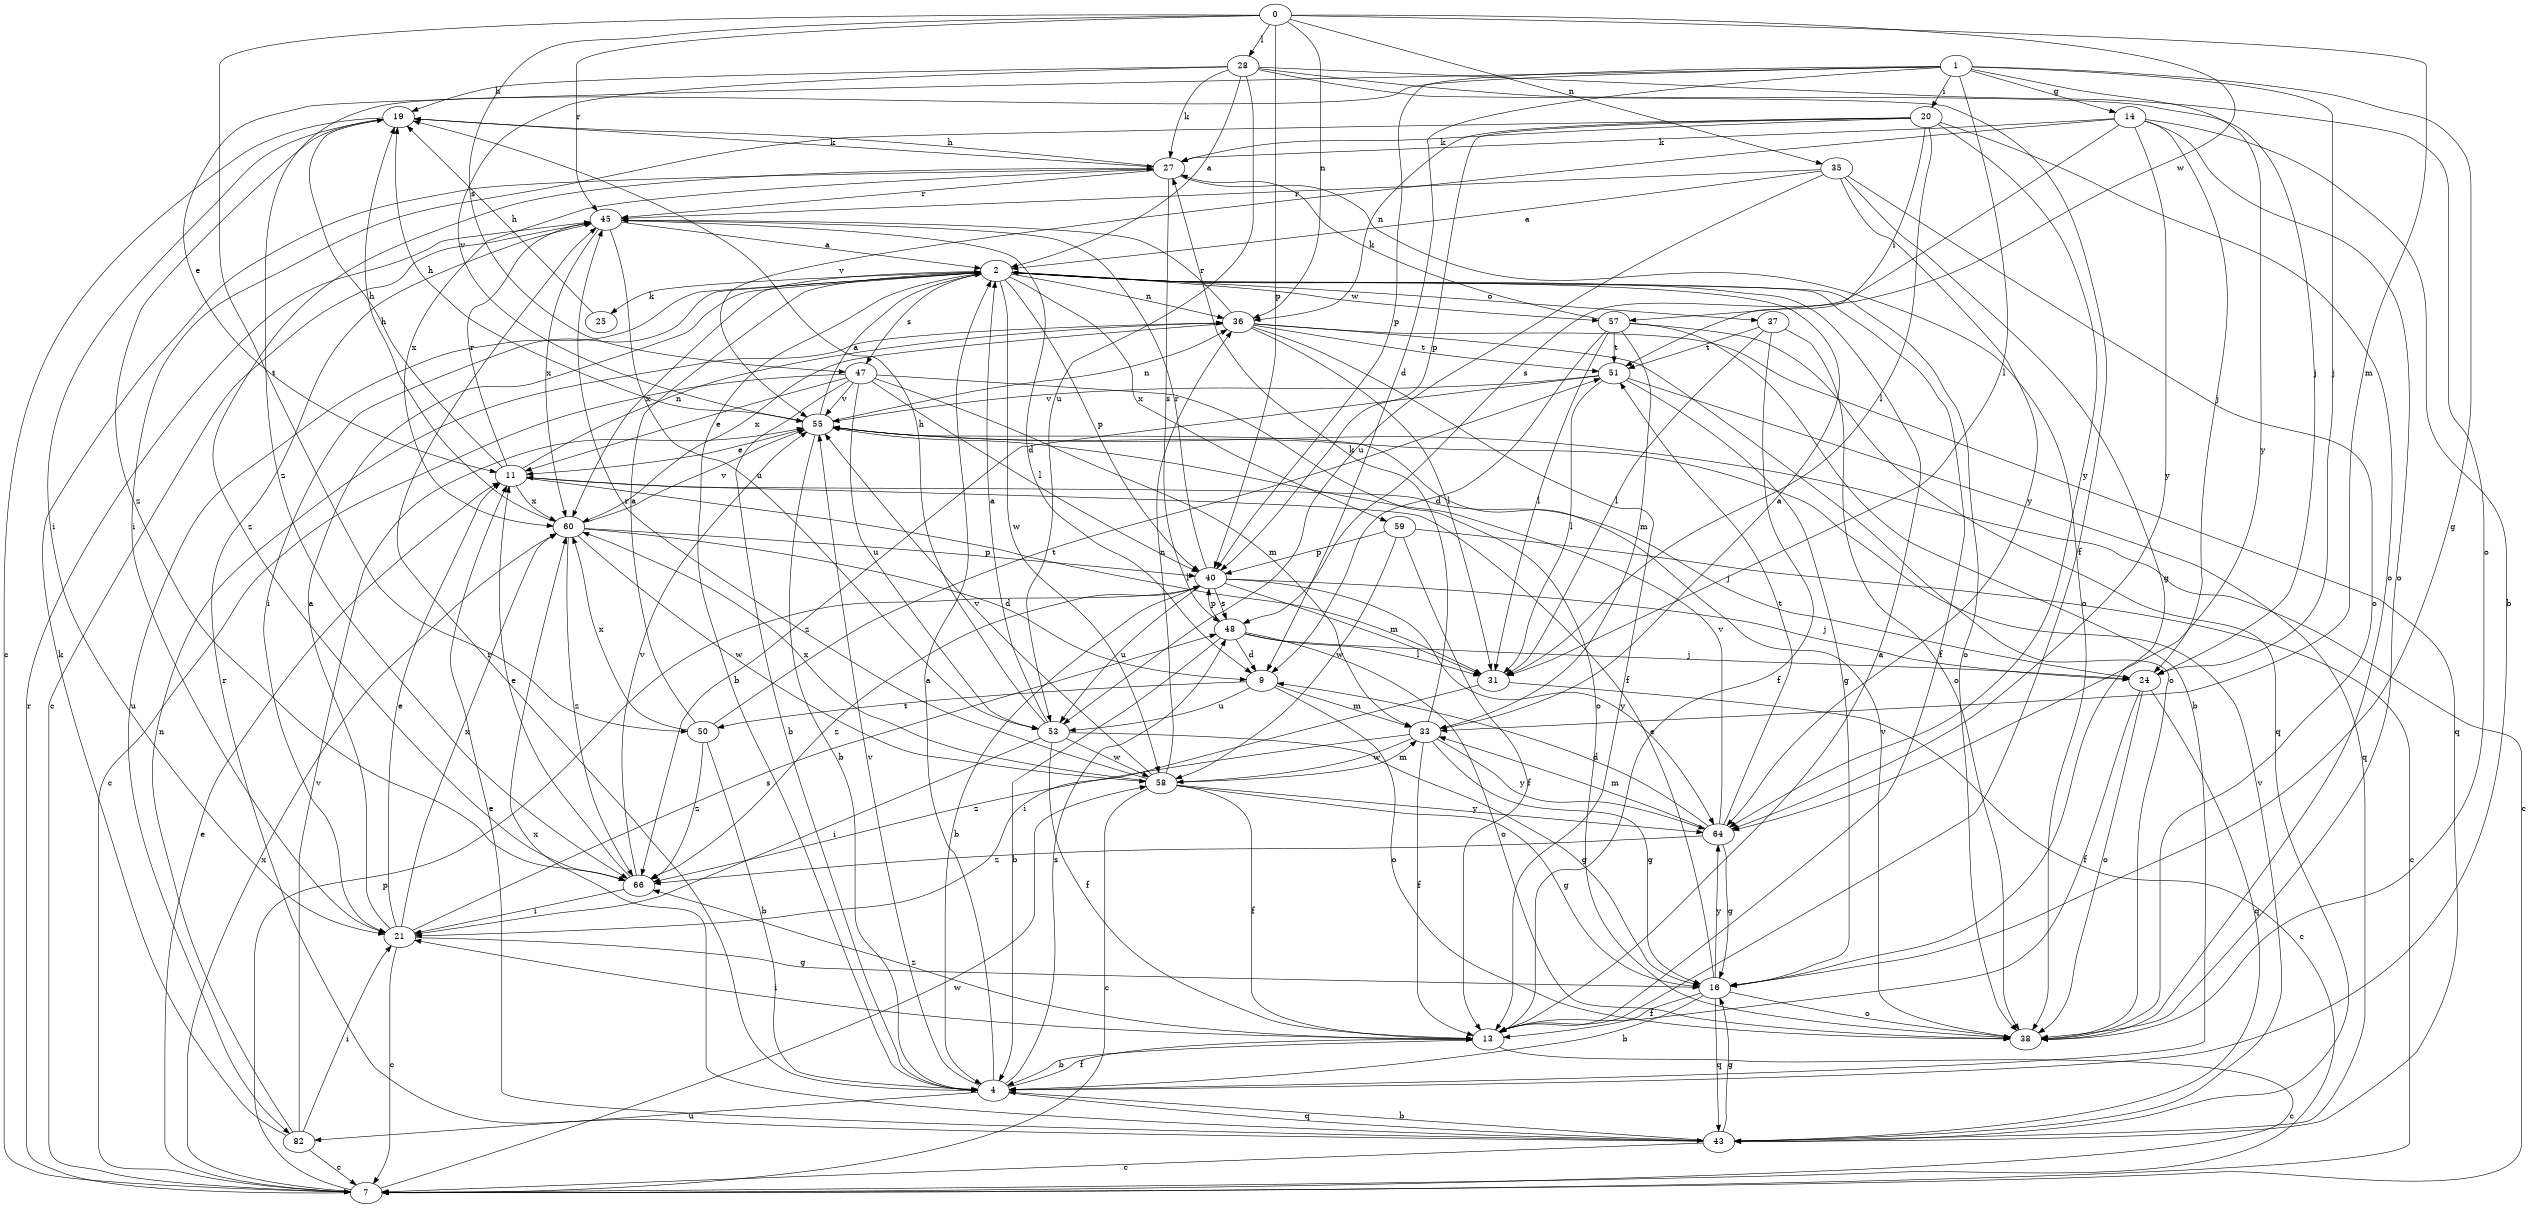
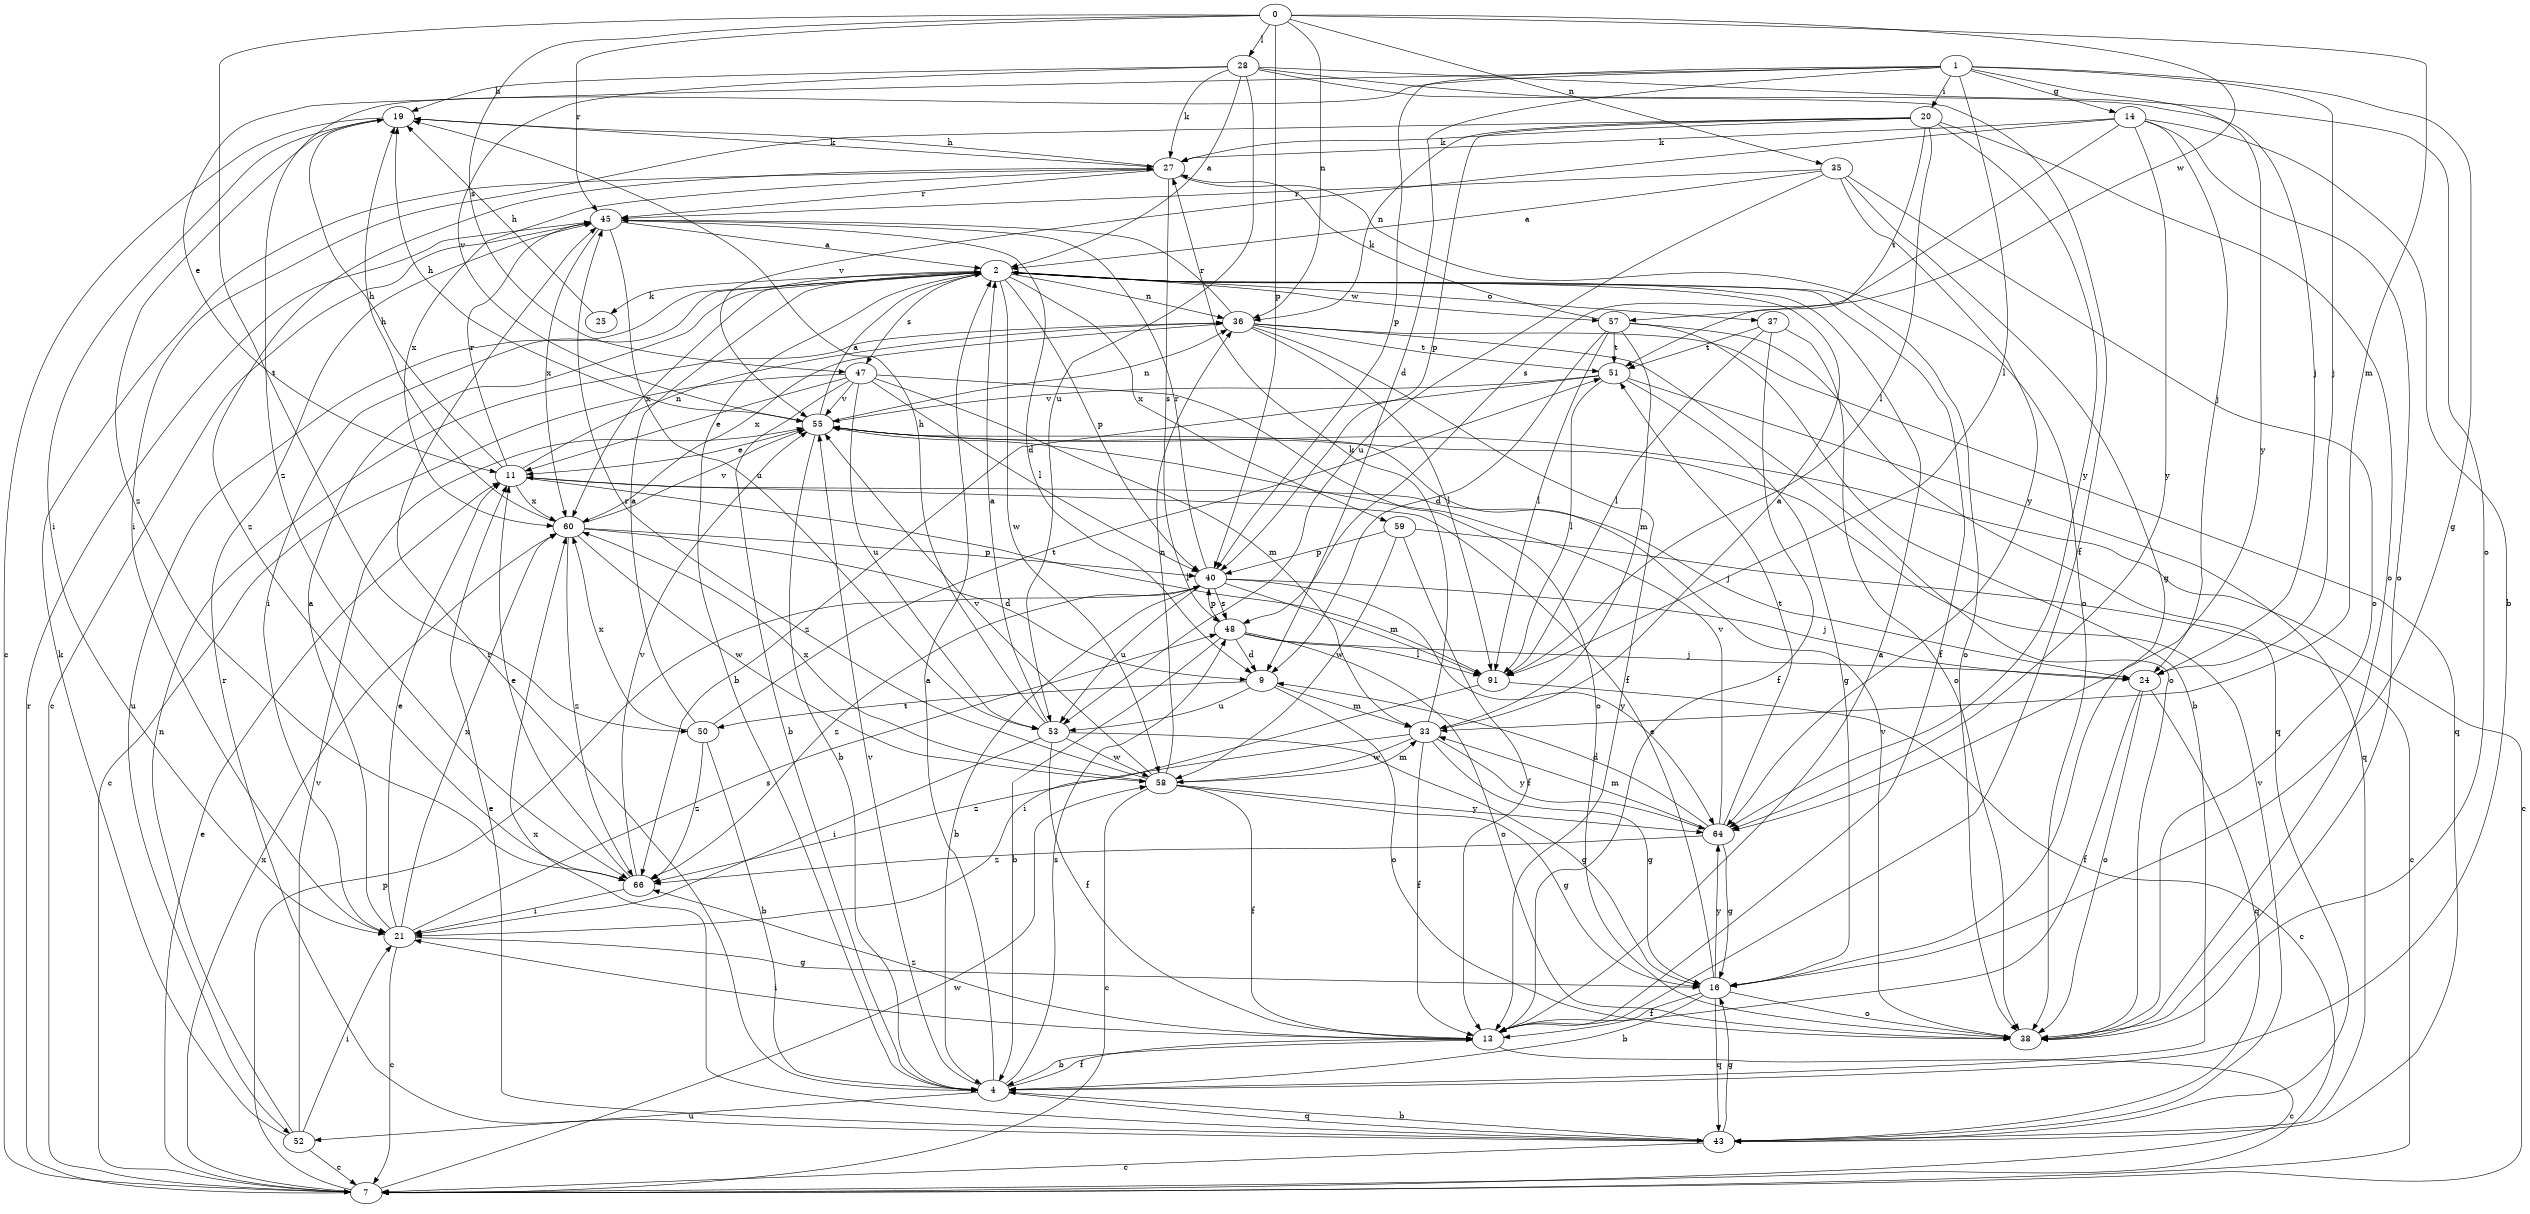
(1894, 245) -> (1894, 245)
(1493, 681) -> (1493, 681)
(299, 1142) -> (299, 1142)
